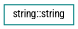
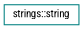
(39, 15) -> (42, 15)
